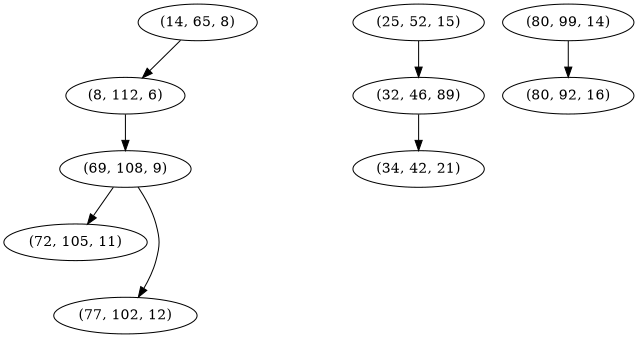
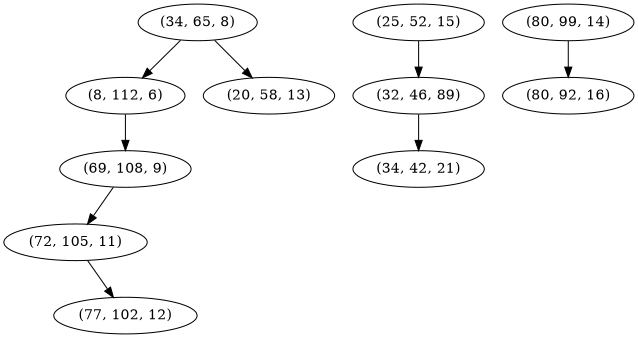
(198, 22) -> (198, 22)
none -> (269, 96)
(159, 237) -> (98, 275)
